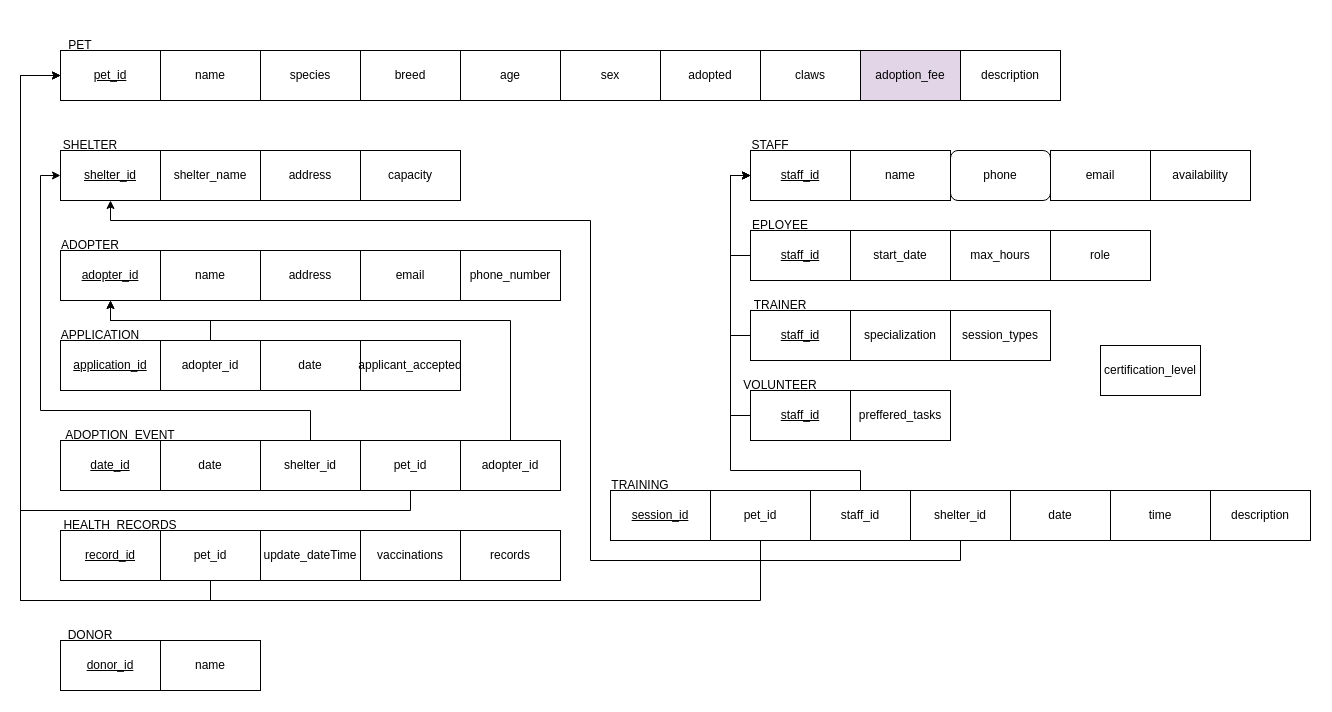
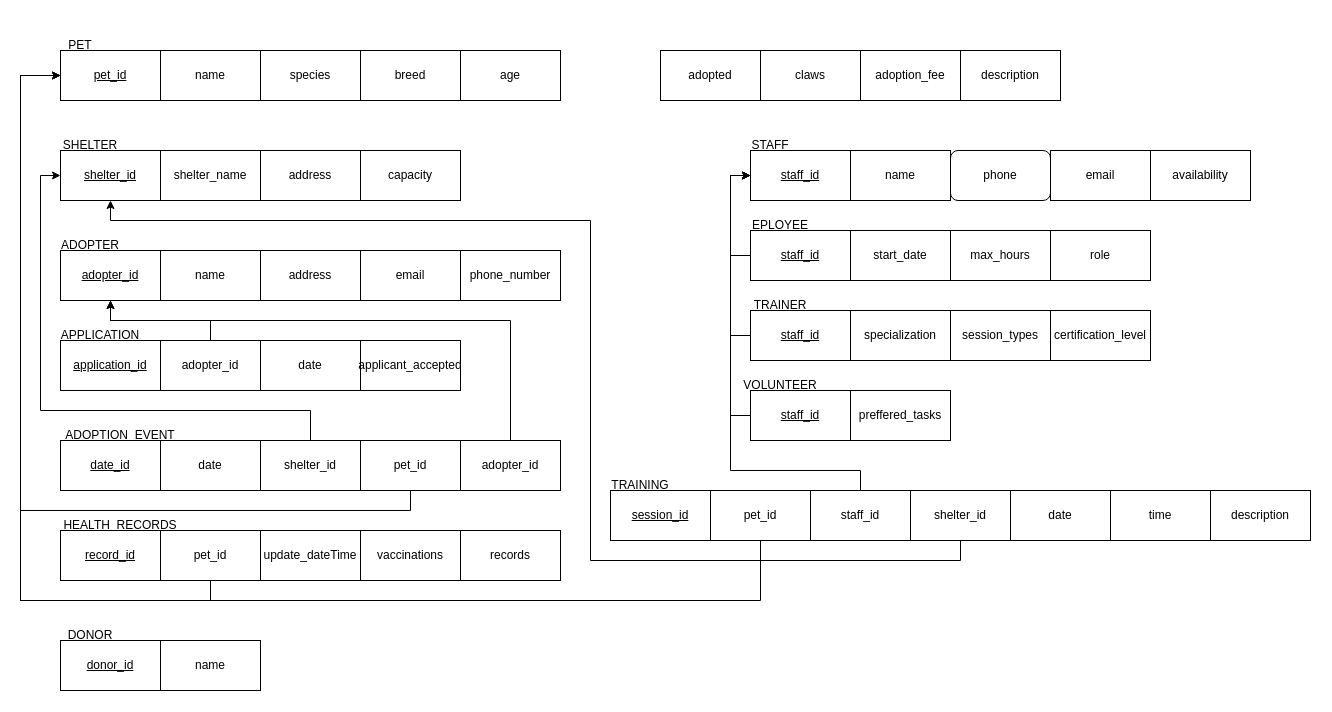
(611, 76) -> none
(911, 76) -> (911, 76)
(1151, 371) -> (1101, 336)
